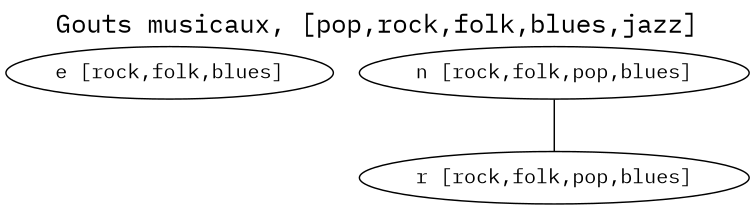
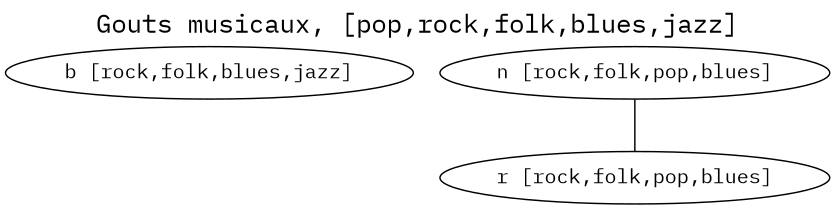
(170, 73) -> none
none -> (209, 73)
